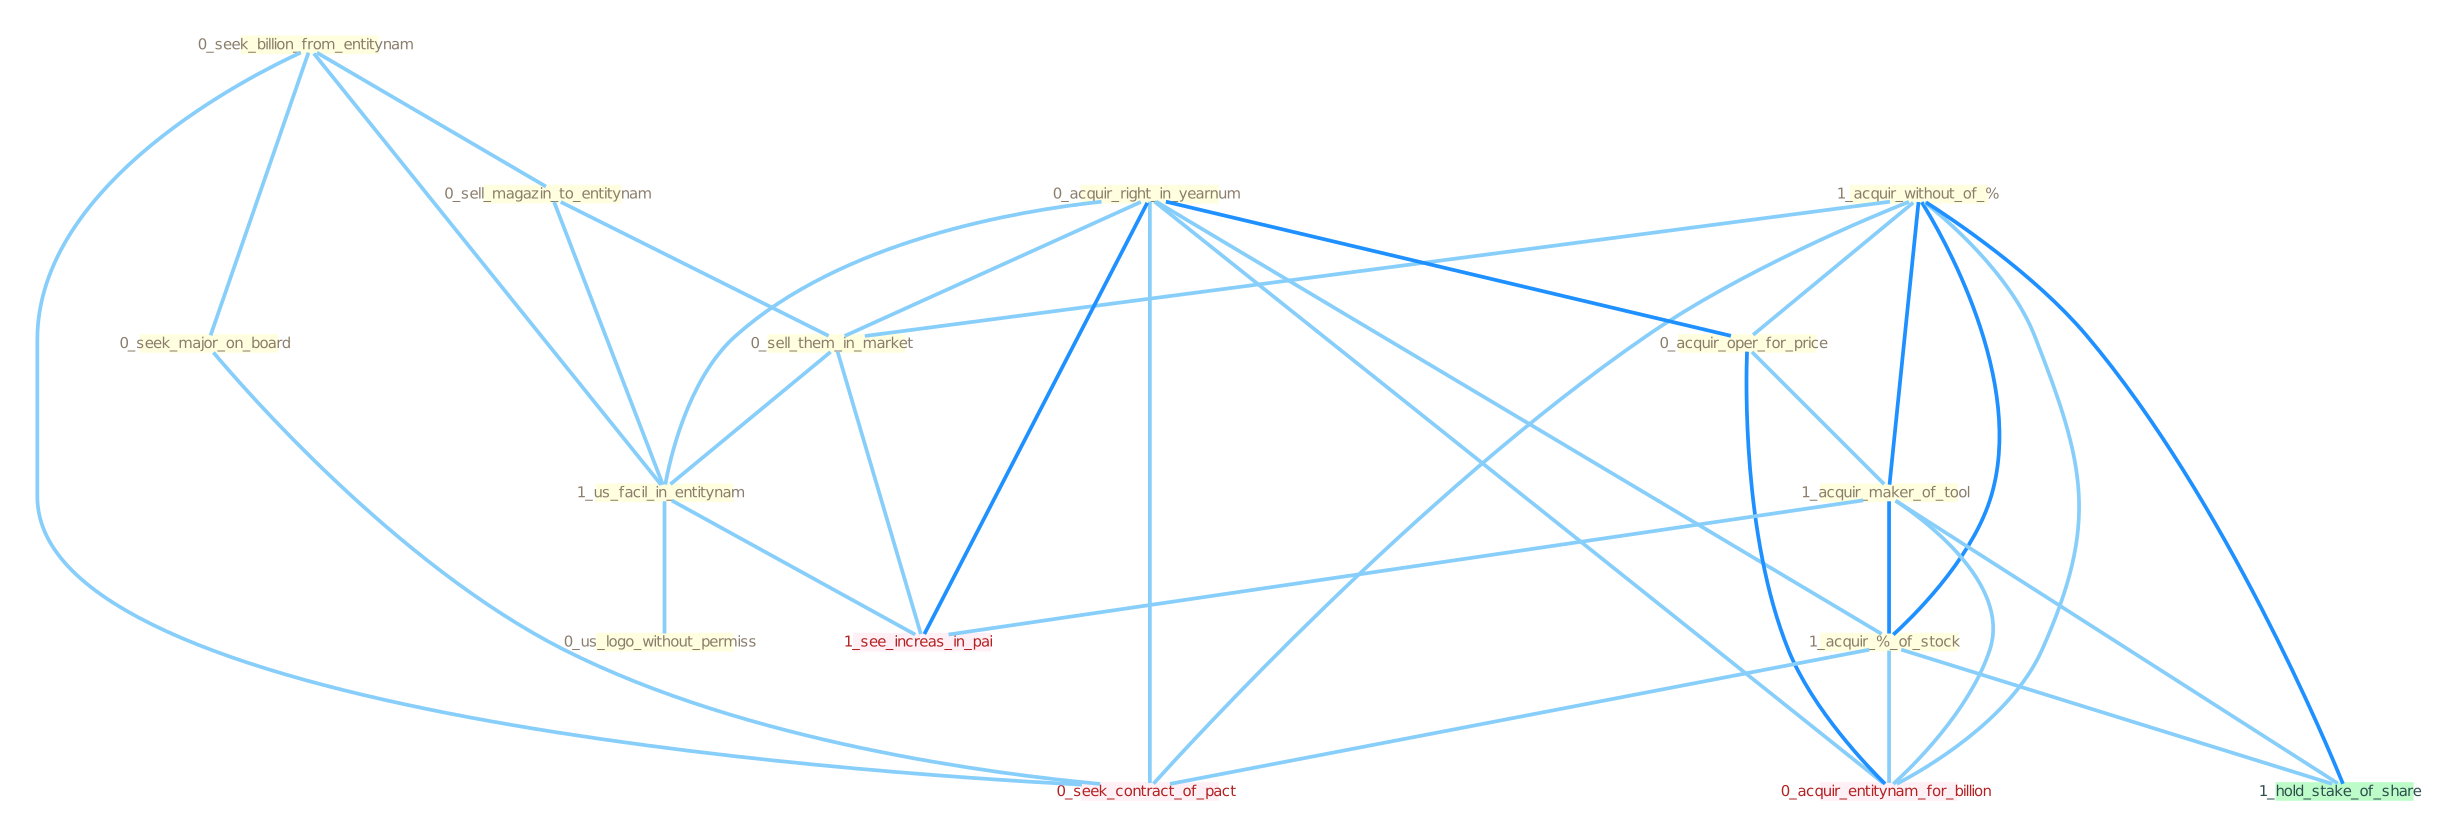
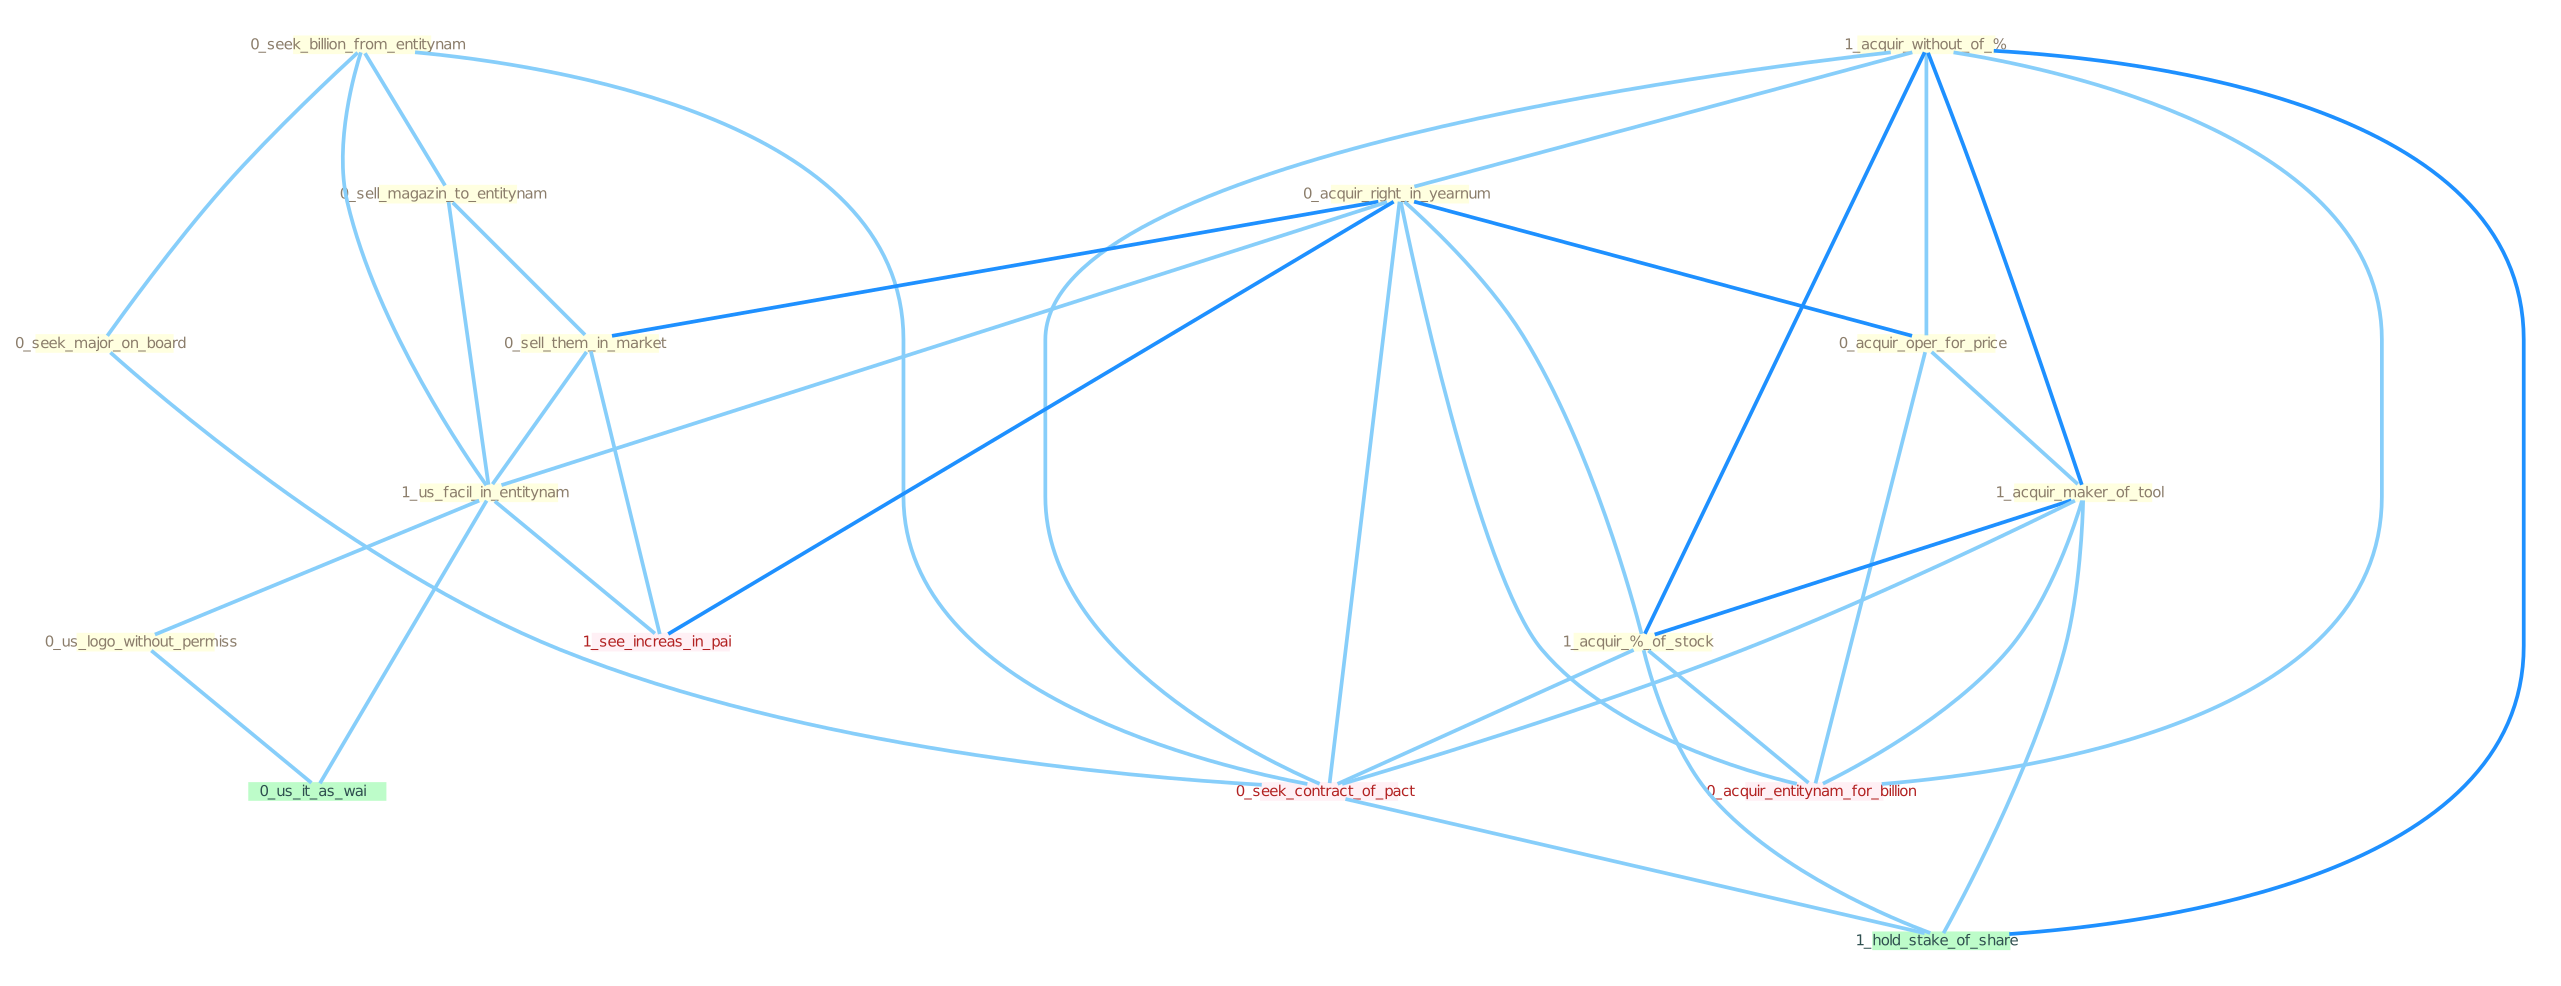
(993, 269) -> (995, 269)
(1352, 272) -> (1663, 119)
(1406, 567) -> (1715, 660)
(1771, 596) -> (1879, 535)
none -> (317, 791)
none -> (1635, 866)
